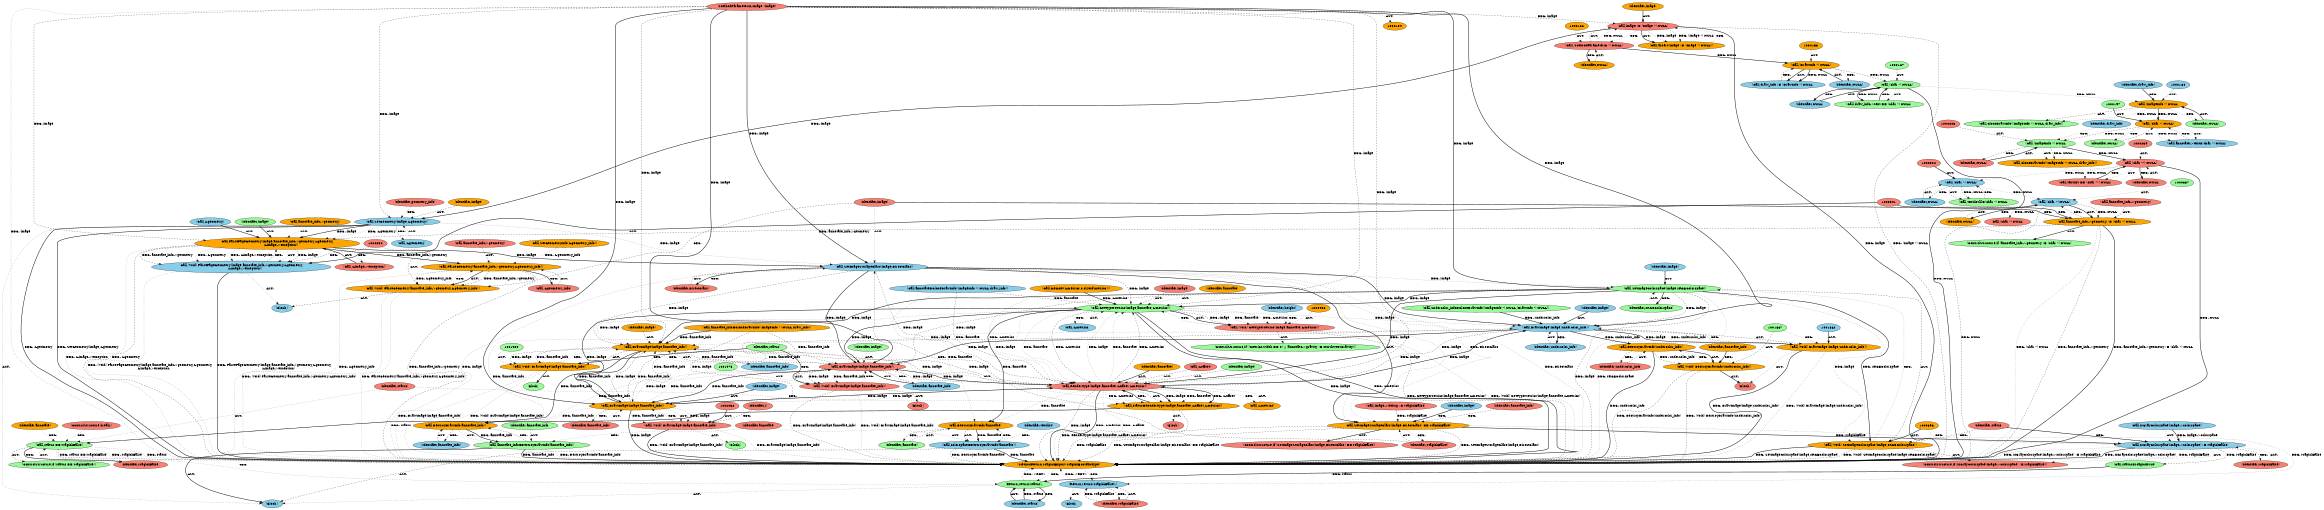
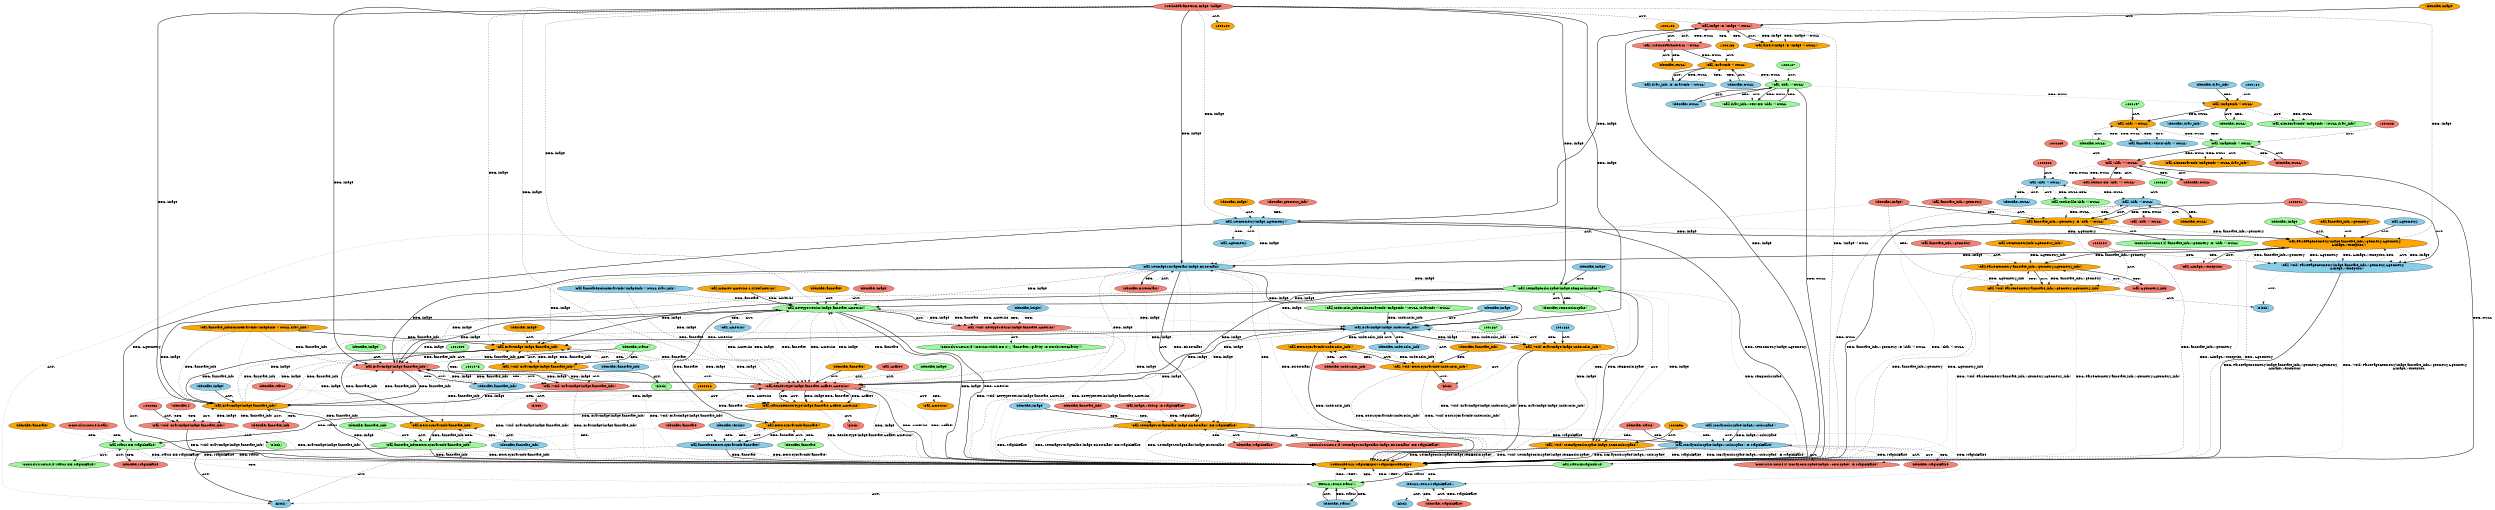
(1547, 16) -> (1643, 16)
(1302, 318) -> (726, 400)
(12, 346) -> (997, 454)
(979, 445) -> (725, 445)
